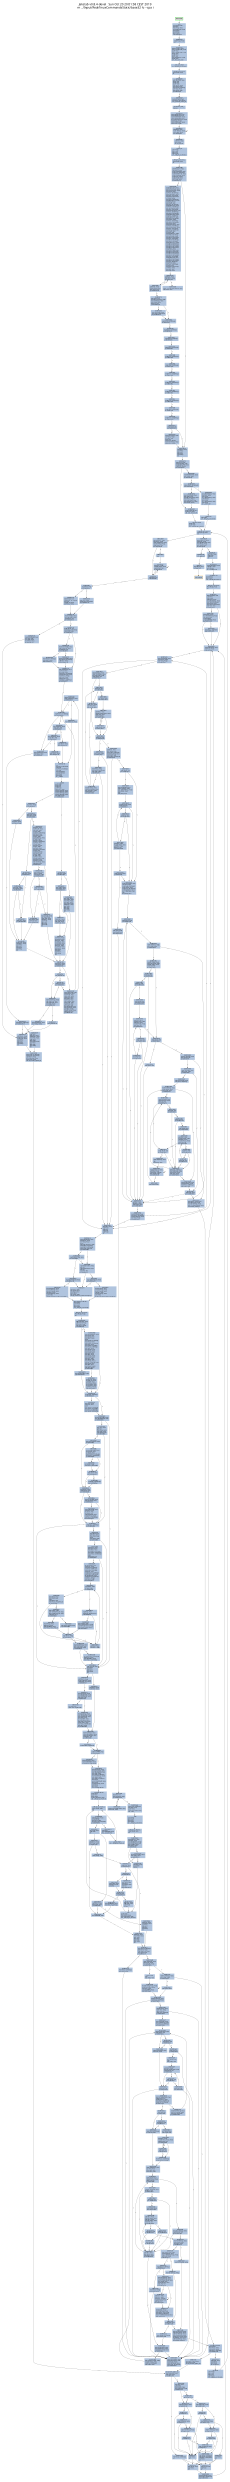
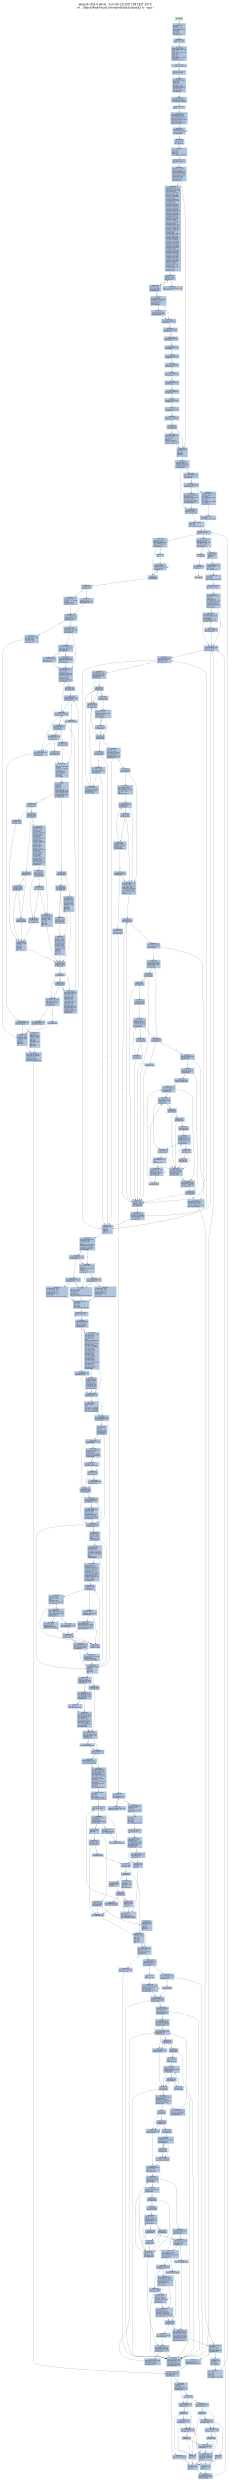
none -> (70, 689)
